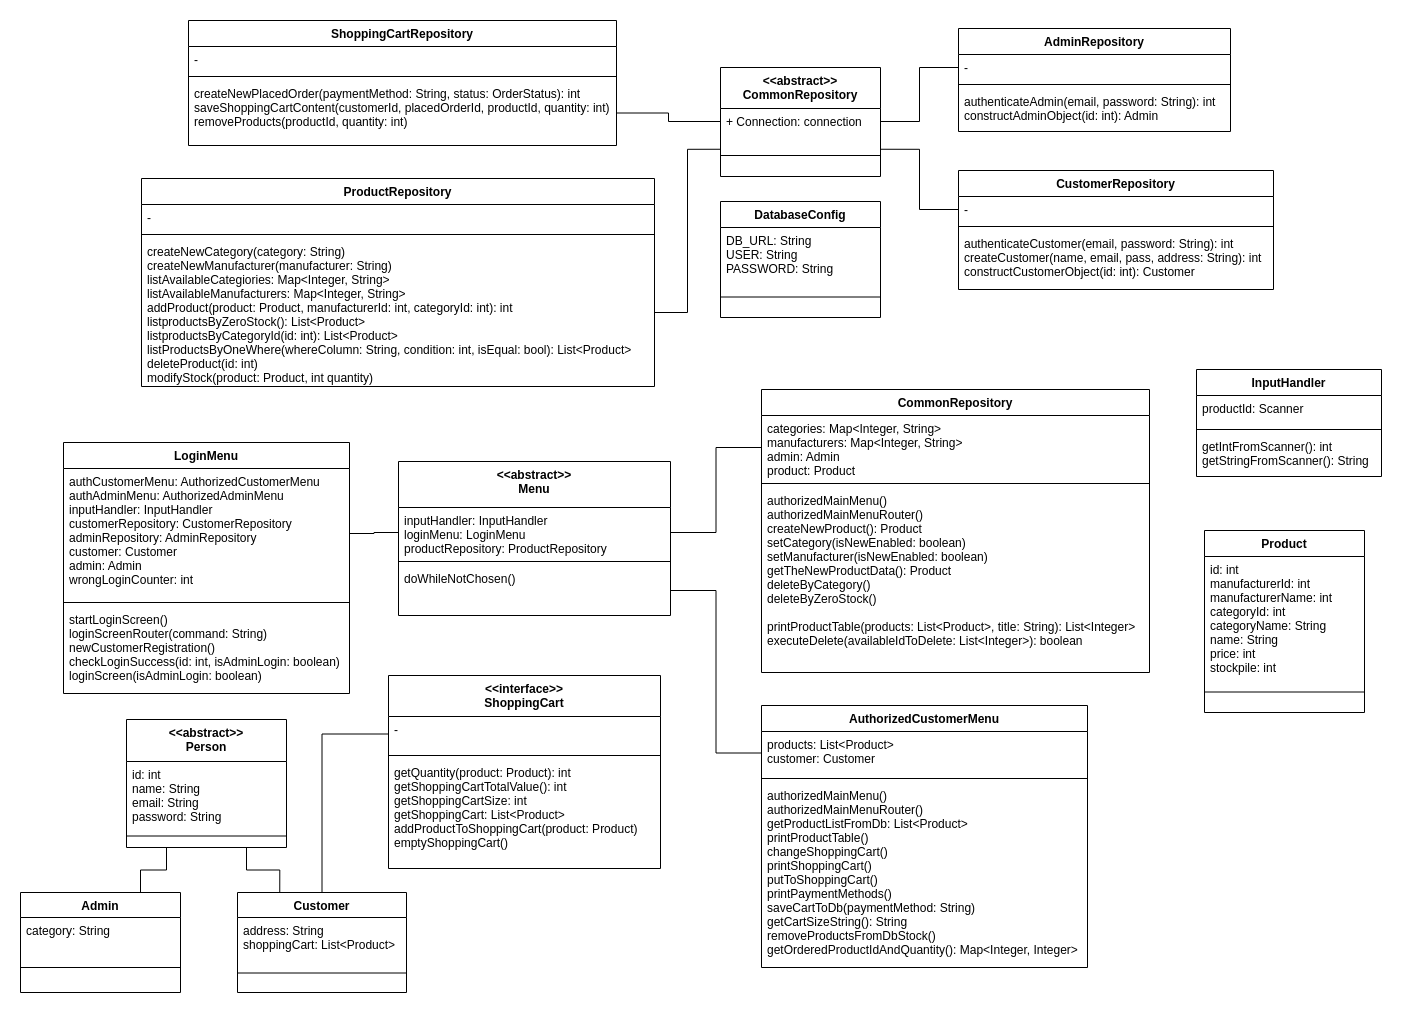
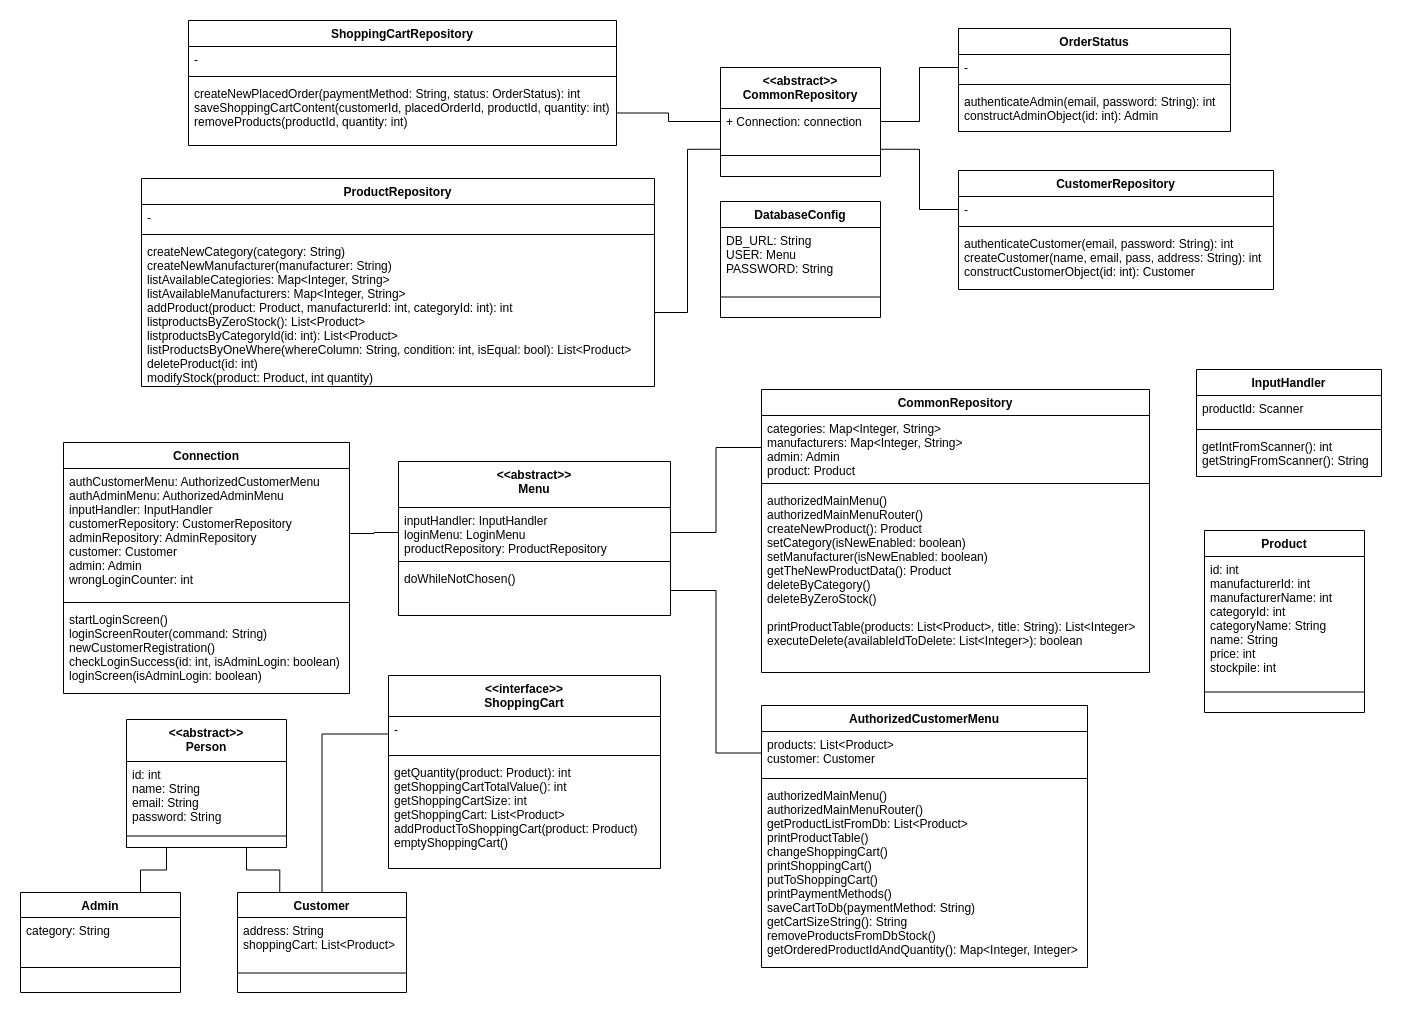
(1094, 42) -> (1094, 42)
(768, 241) -> (768, 241)
(206, 456) -> (206, 456)
